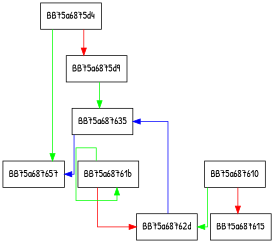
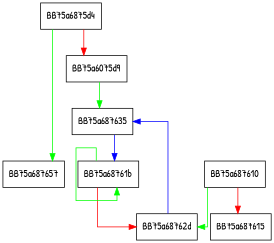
(97, 69) -> (97, 69)
(74, 156) -> (115, 144)
